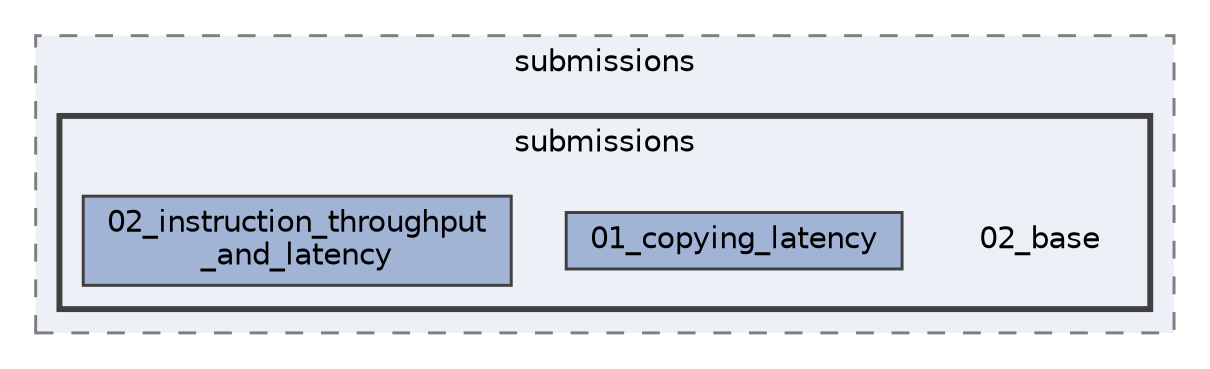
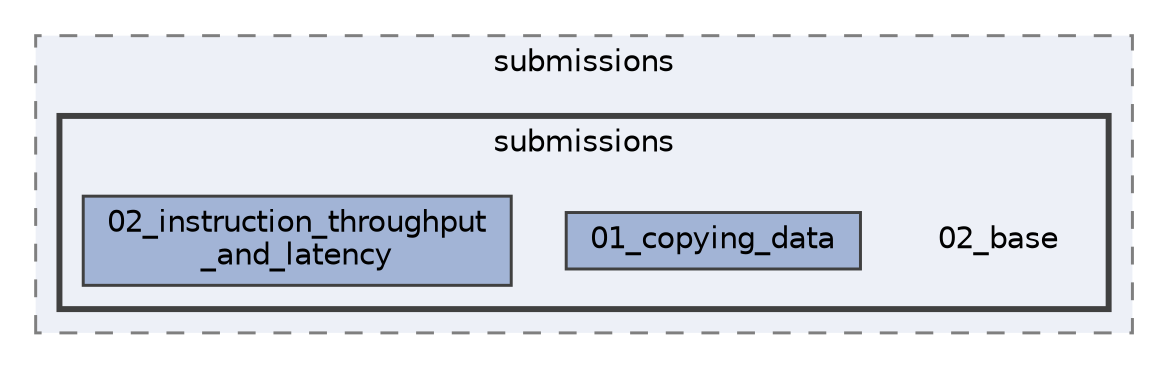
(734, 241) -> (713, 241)
